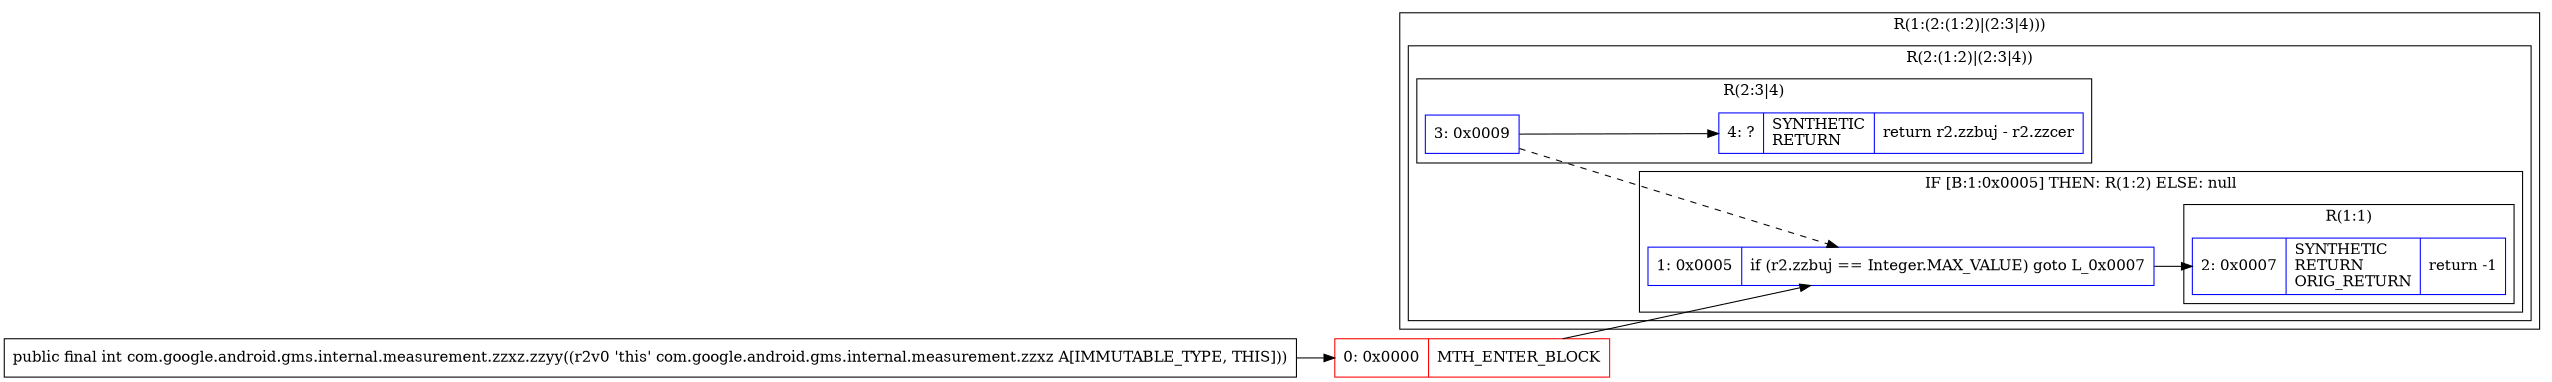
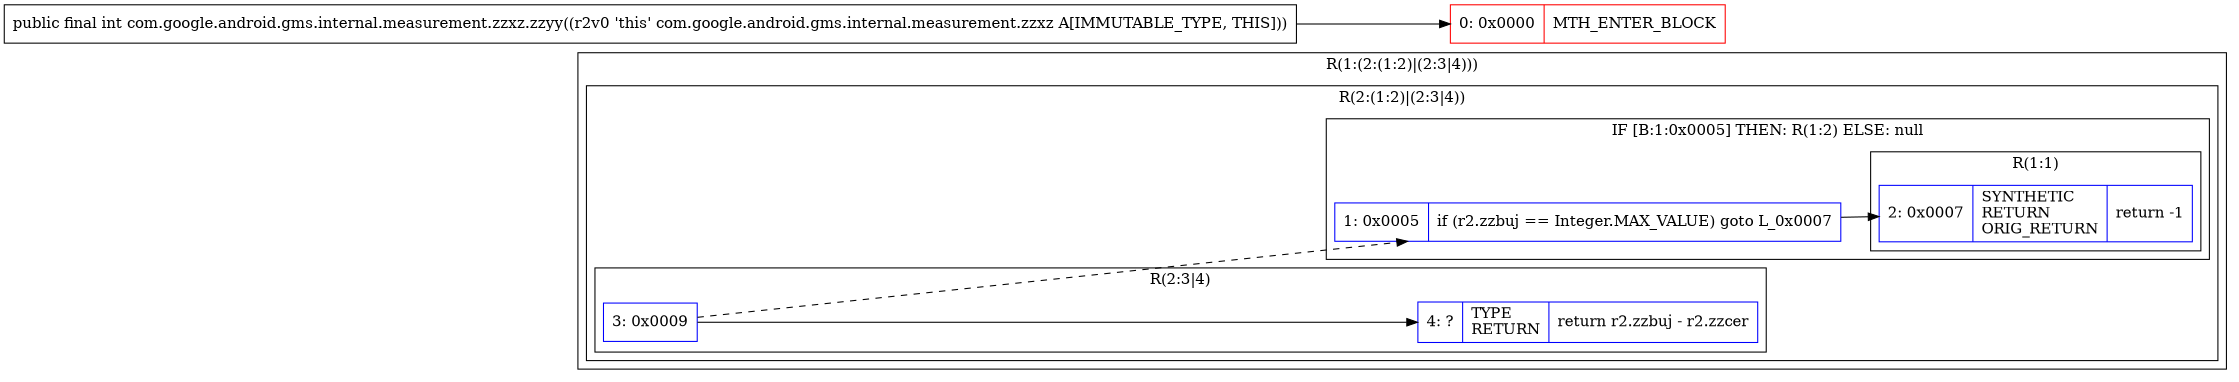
(1819, 125) -> (1492, 314)
(1717, 306) -> none
